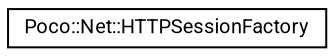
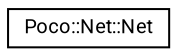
(167, 28) -> (89, 28)
